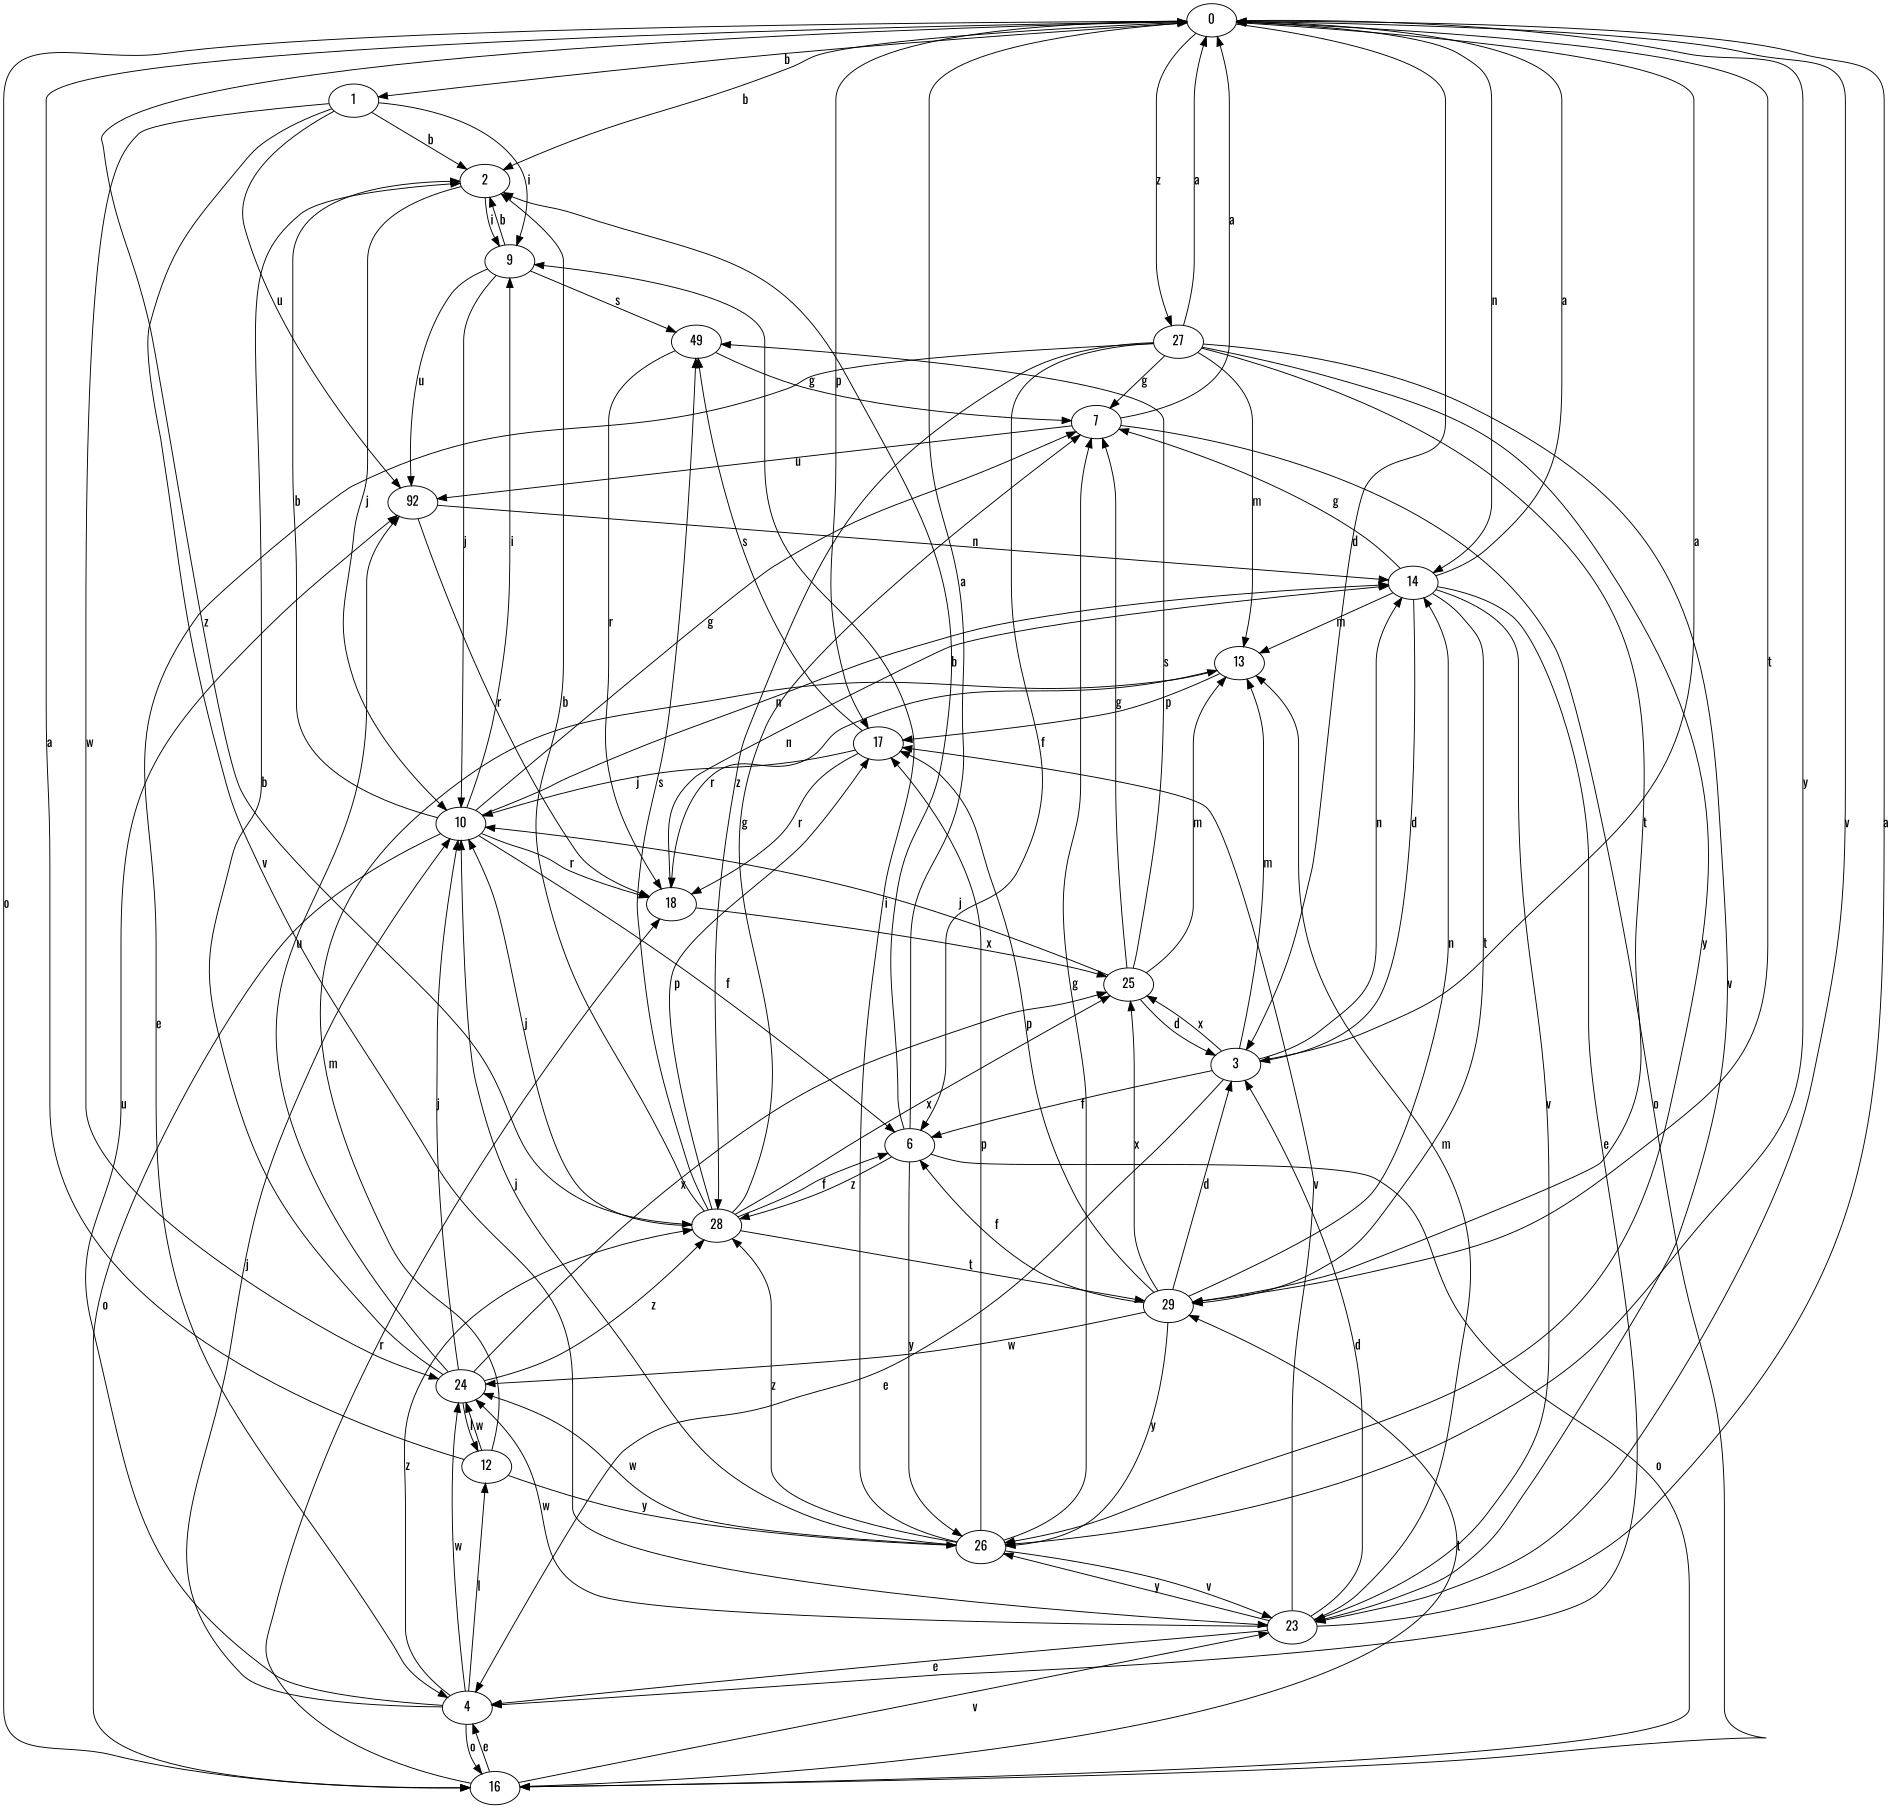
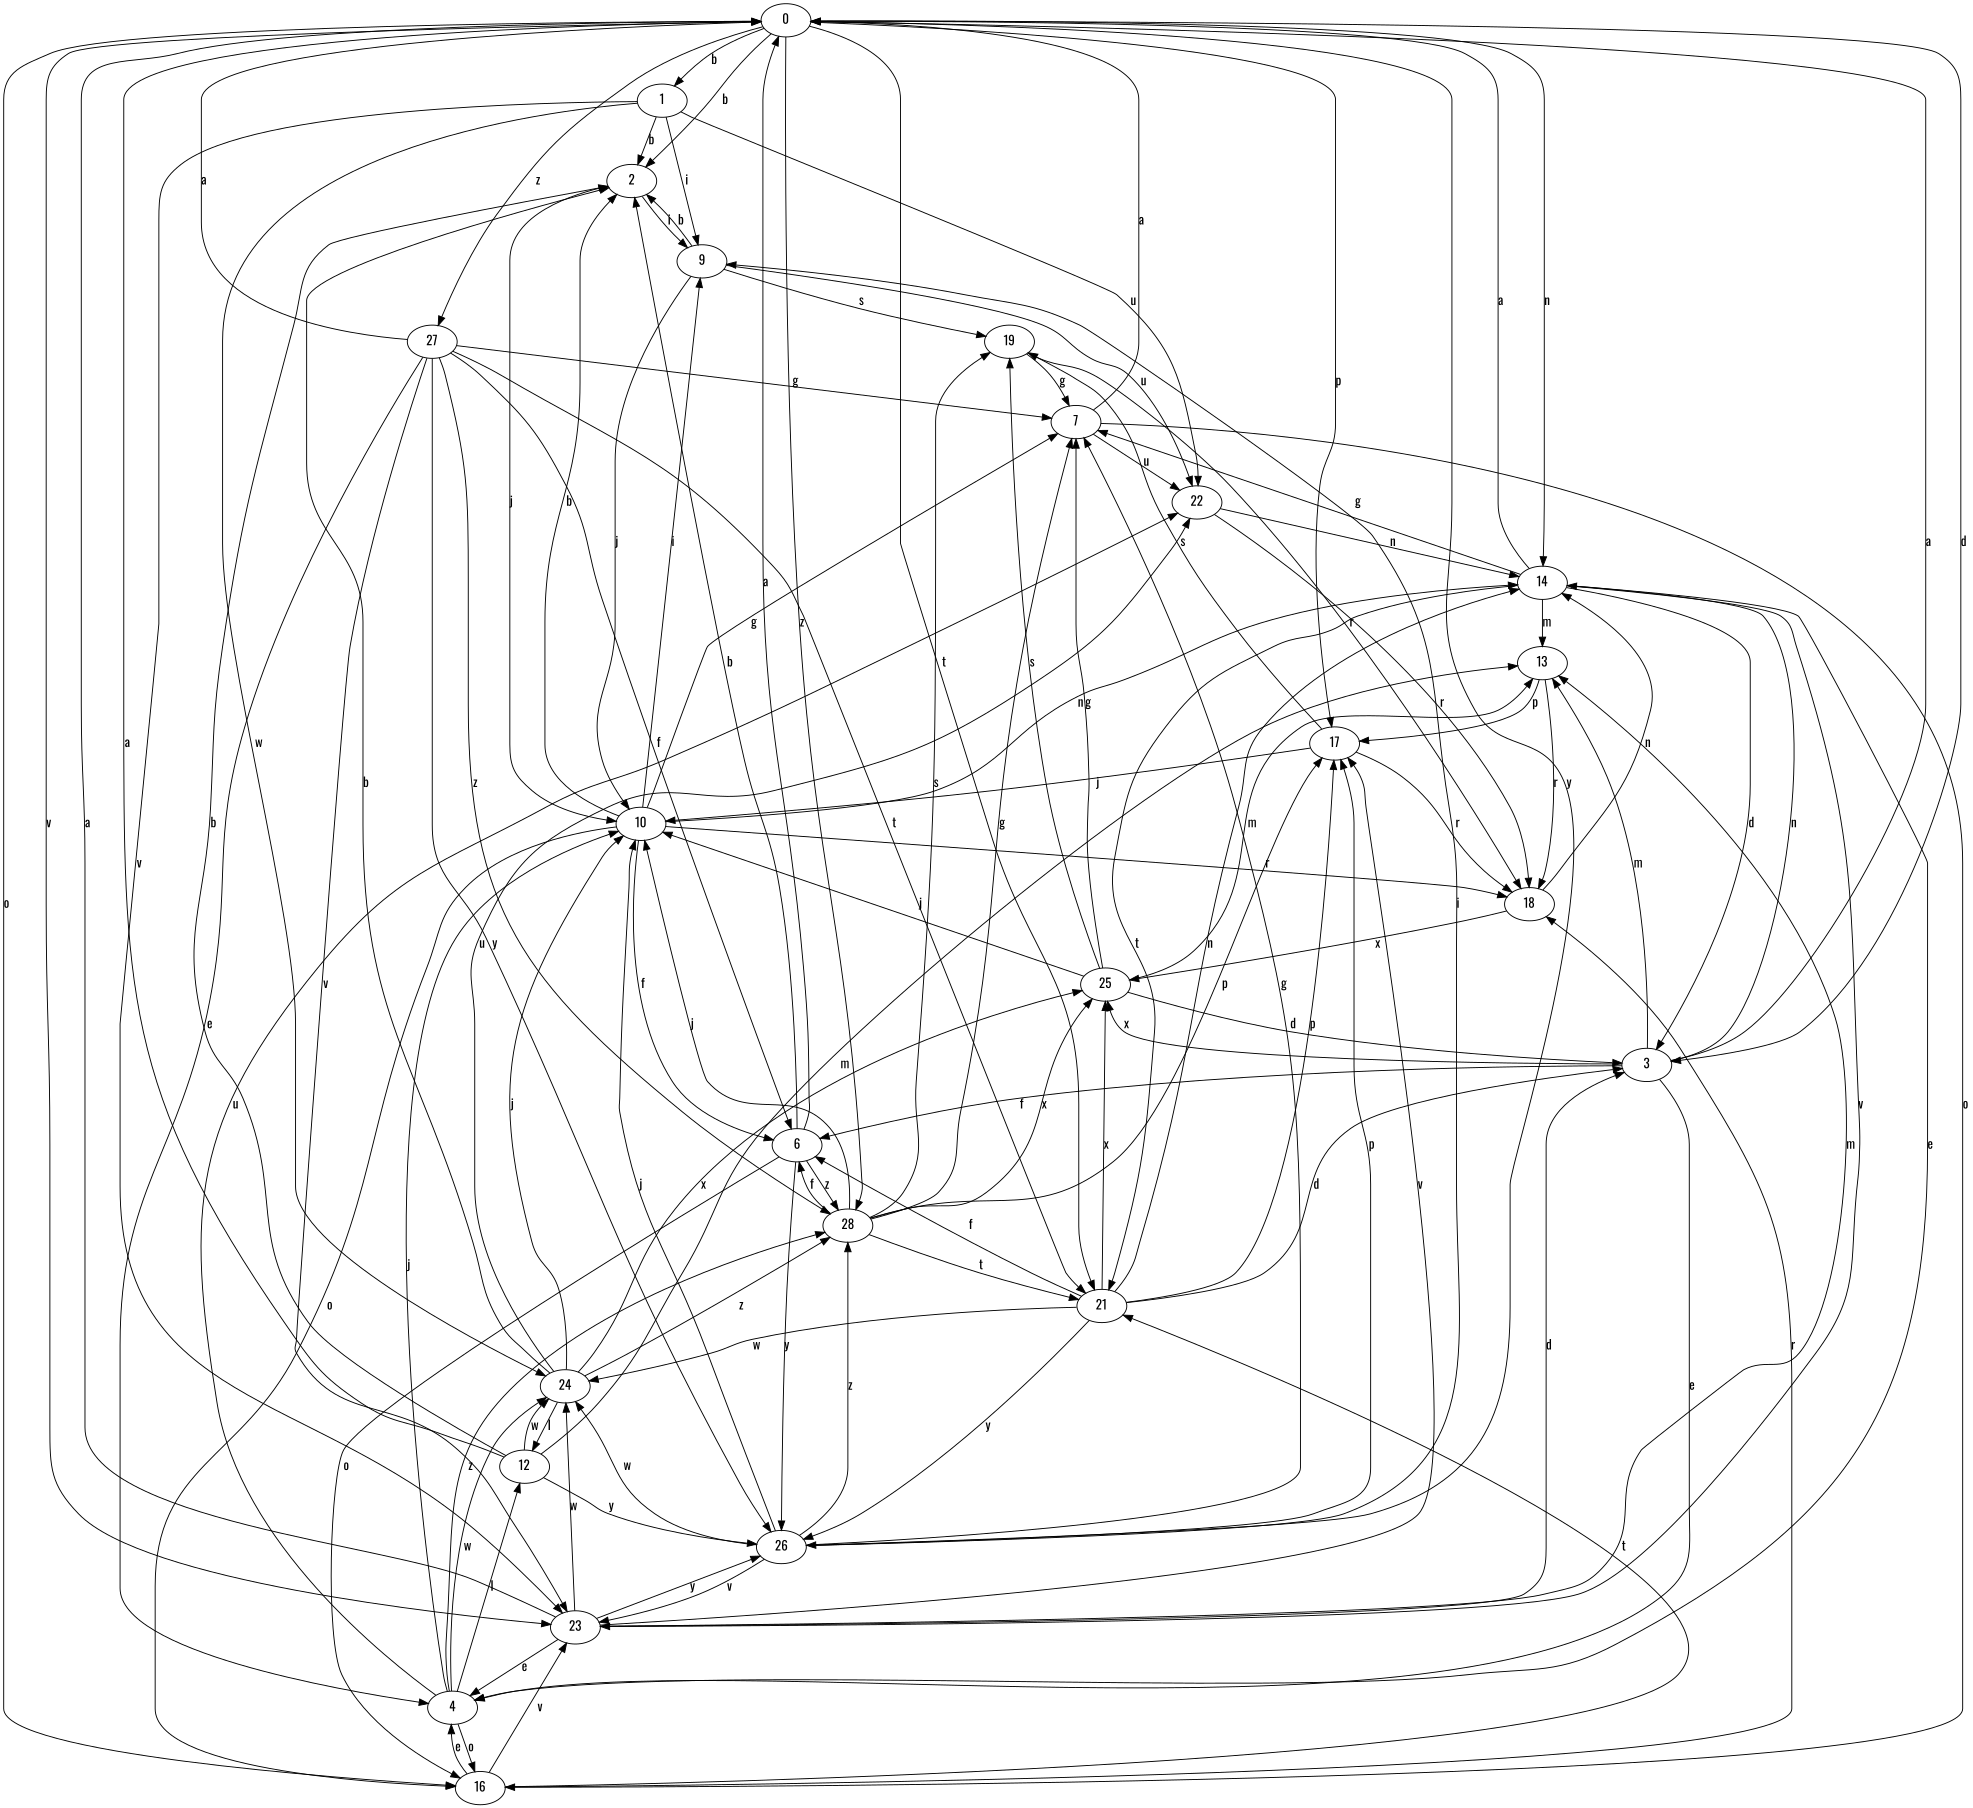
(696, 342) -> (1010, 342)
(1252, 484) -> none
(413, 502) -> (1197, 502)
(558, 715) -> (212, 768)
(1168, 1306) -> (1102, 1306)
